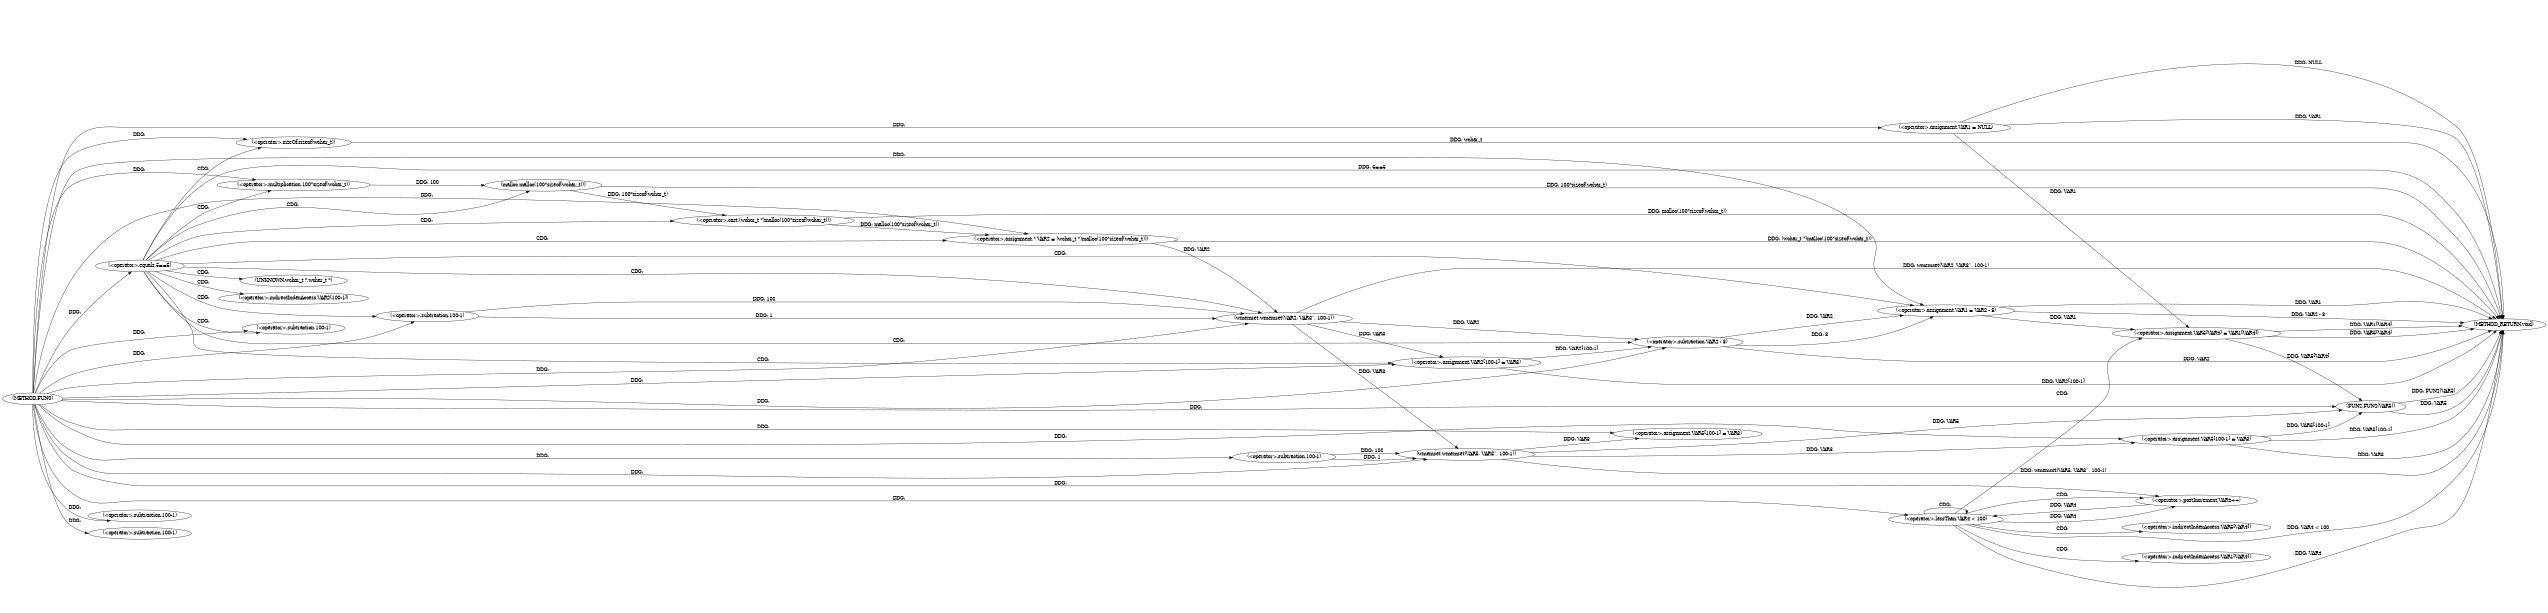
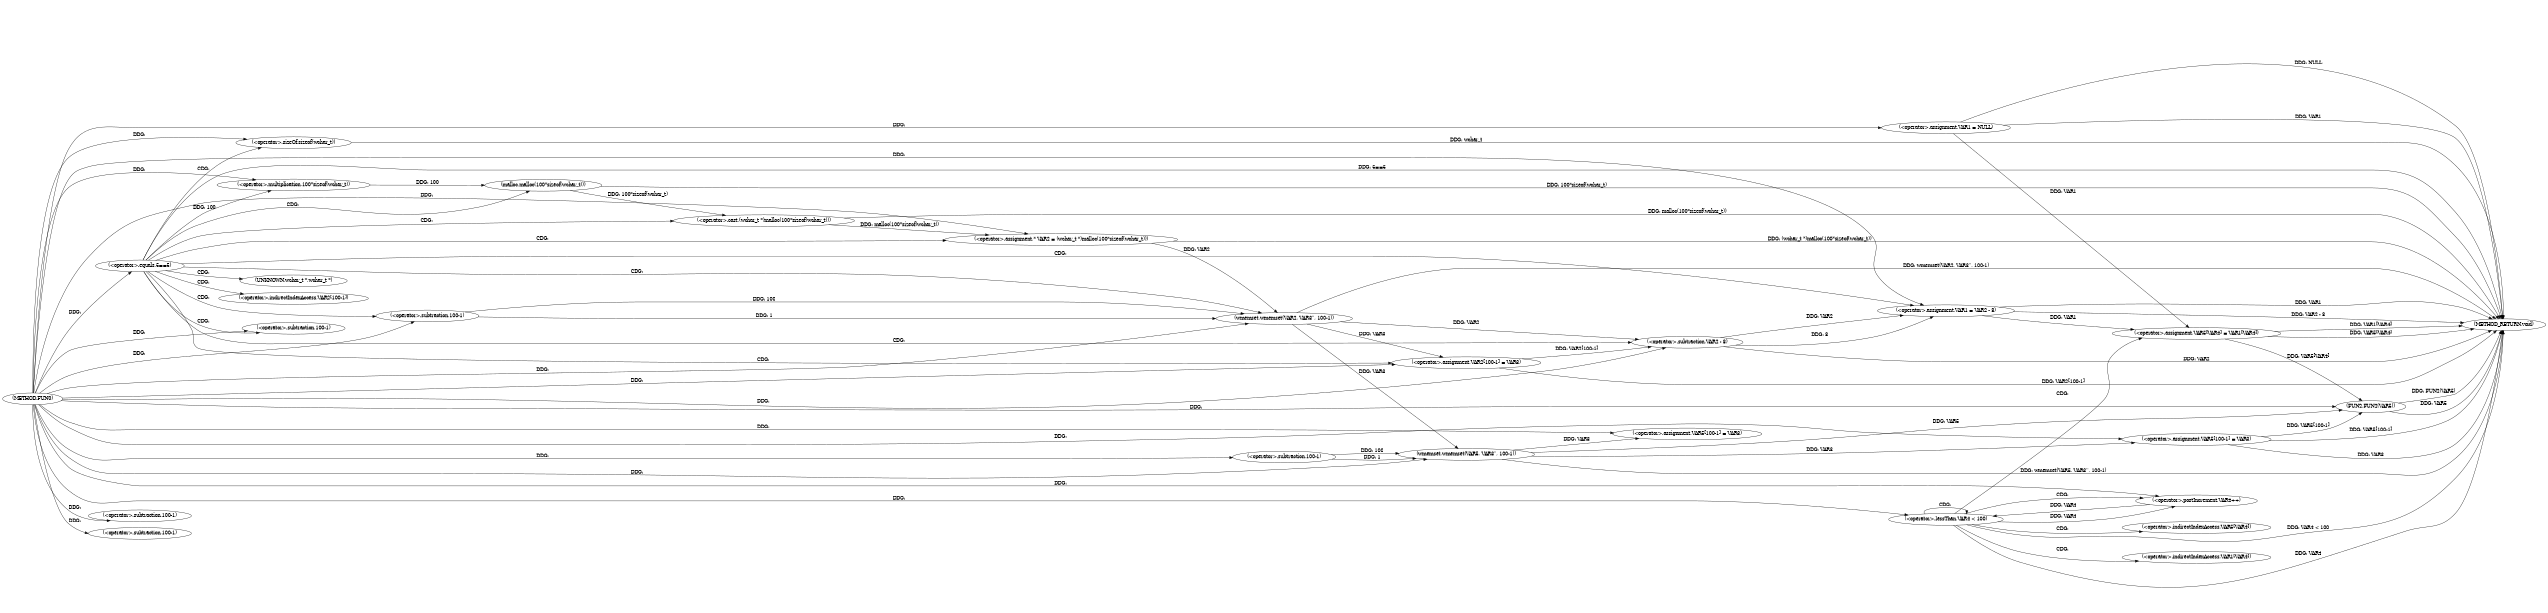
(204, 208) -> (204, 208)
